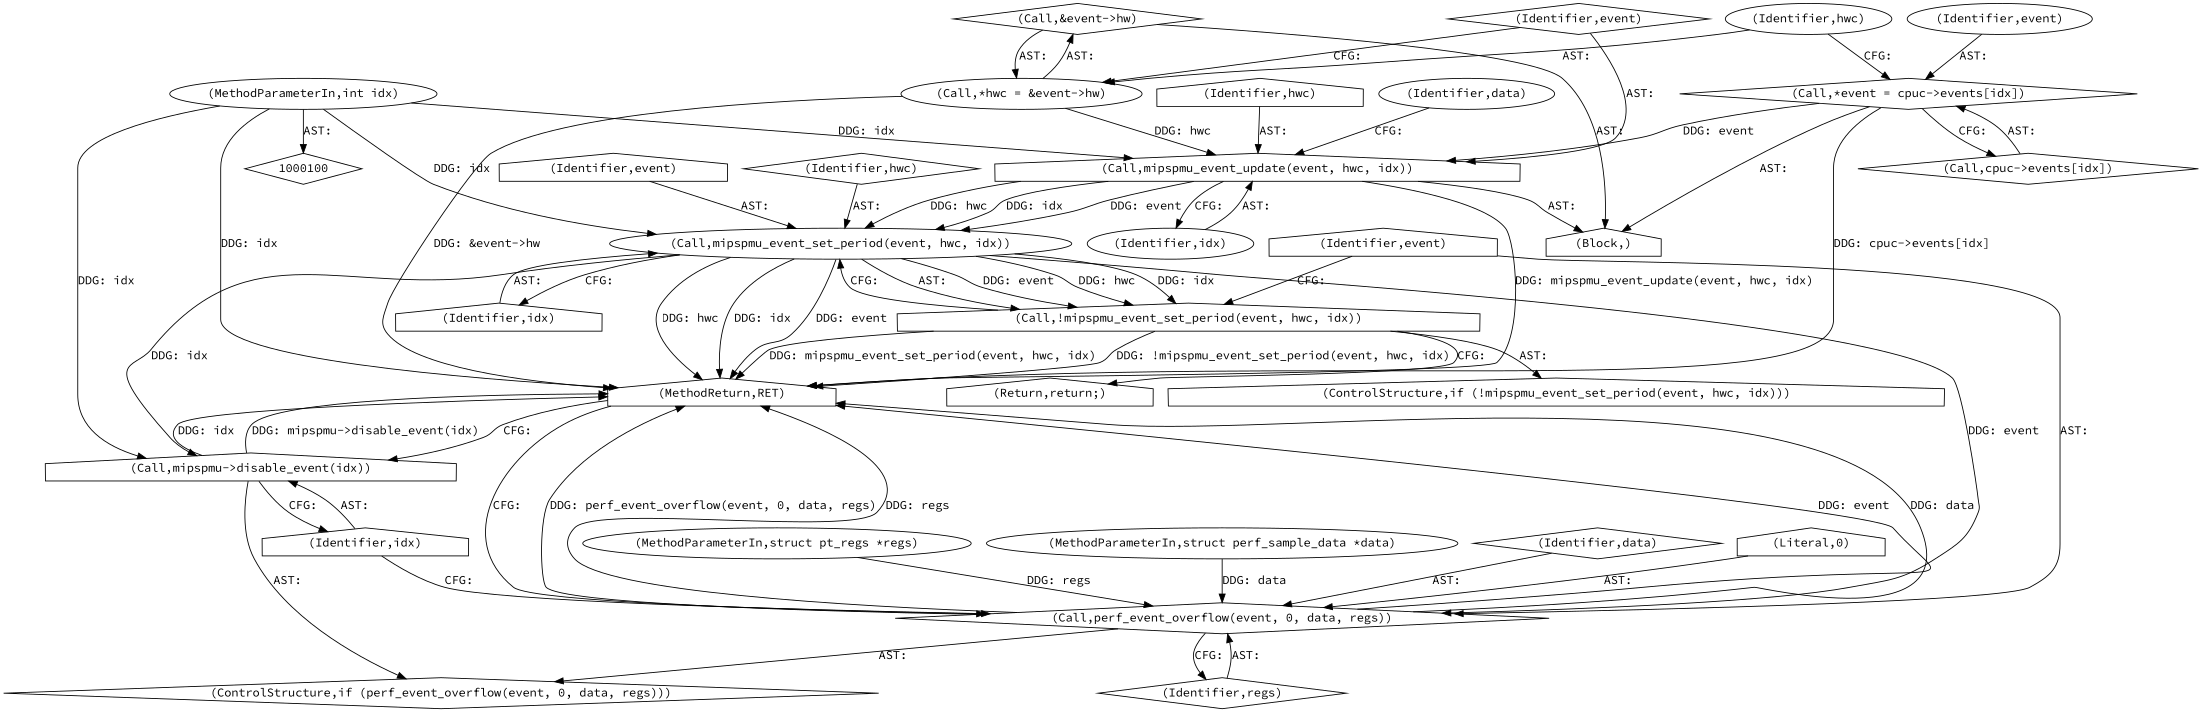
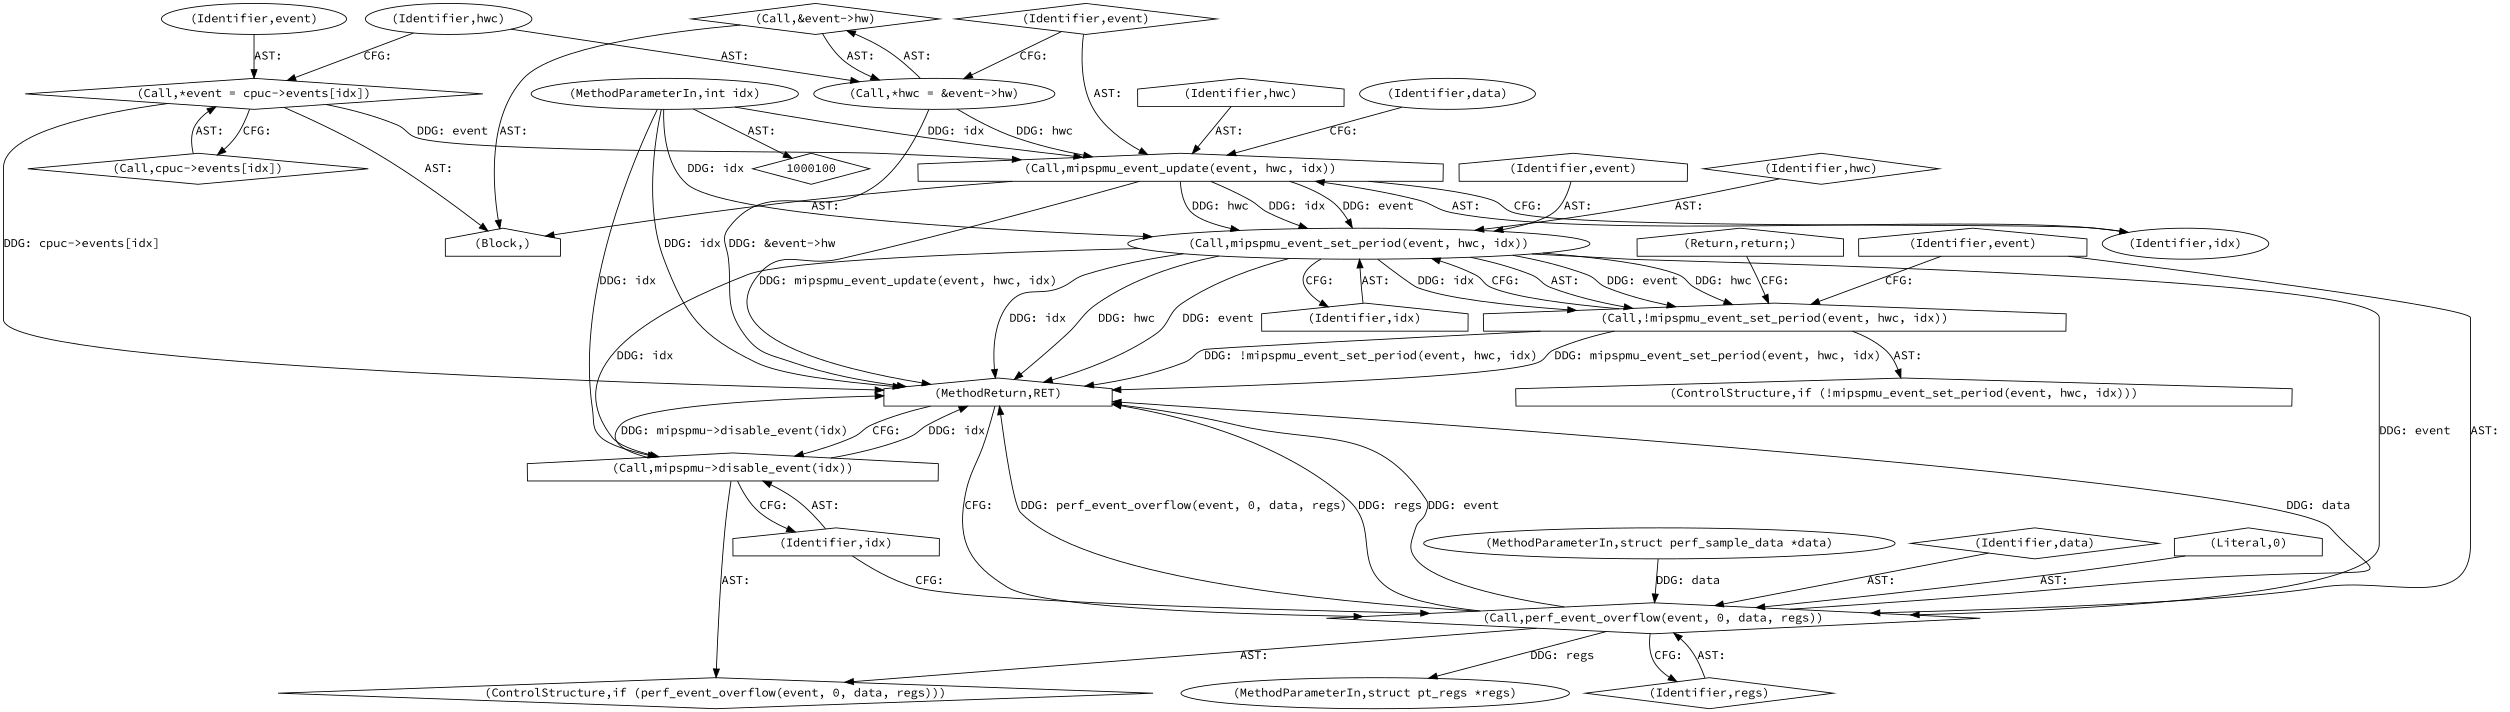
(1324, 374) -> (1756, 276)
(1001, 581) -> (1521, 654)
